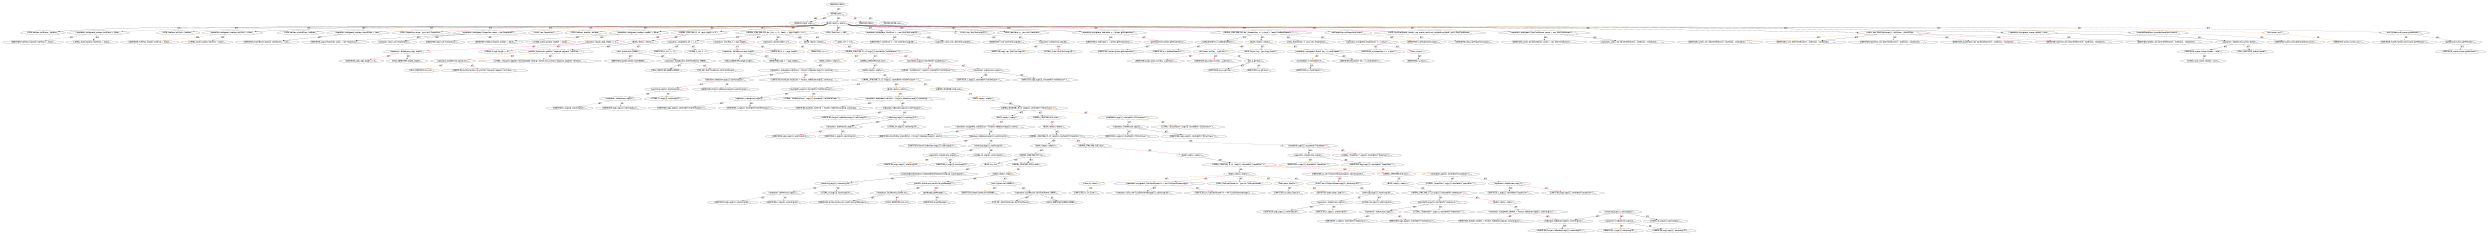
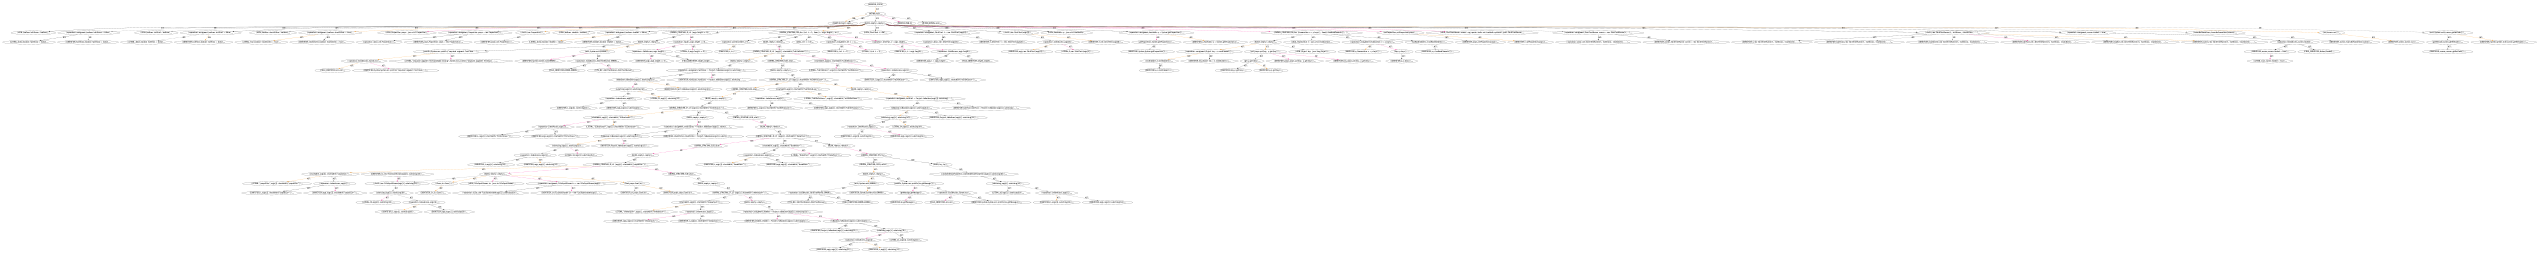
none -> (261, 42)
(1593, 216) -> (871, 226)
